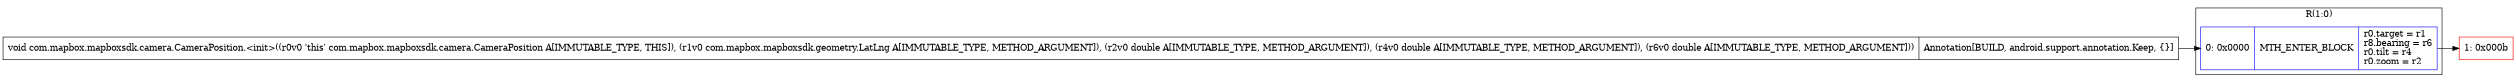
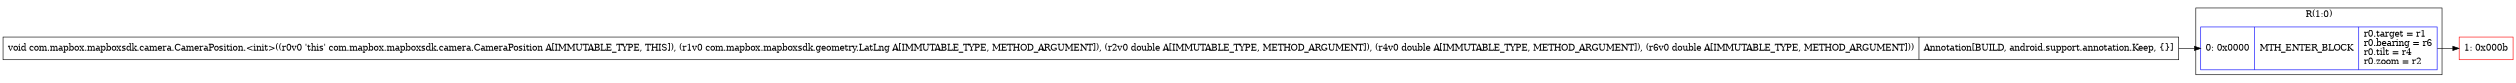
(2398, 43) -> (2398, 43)
